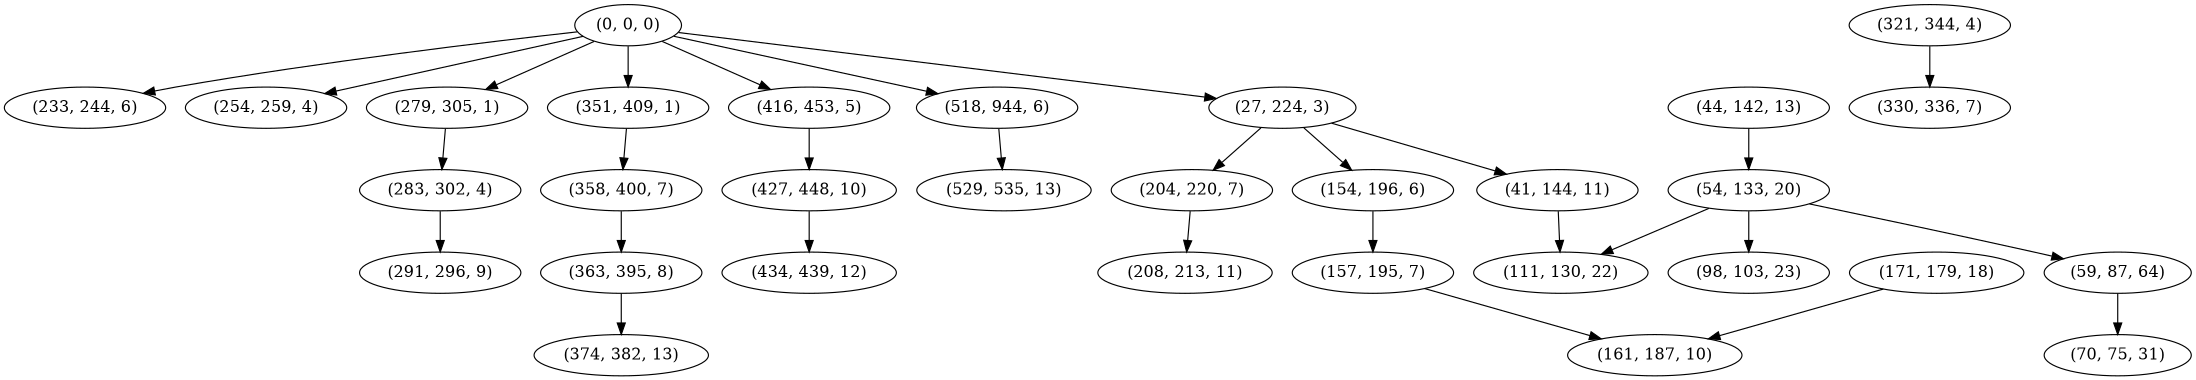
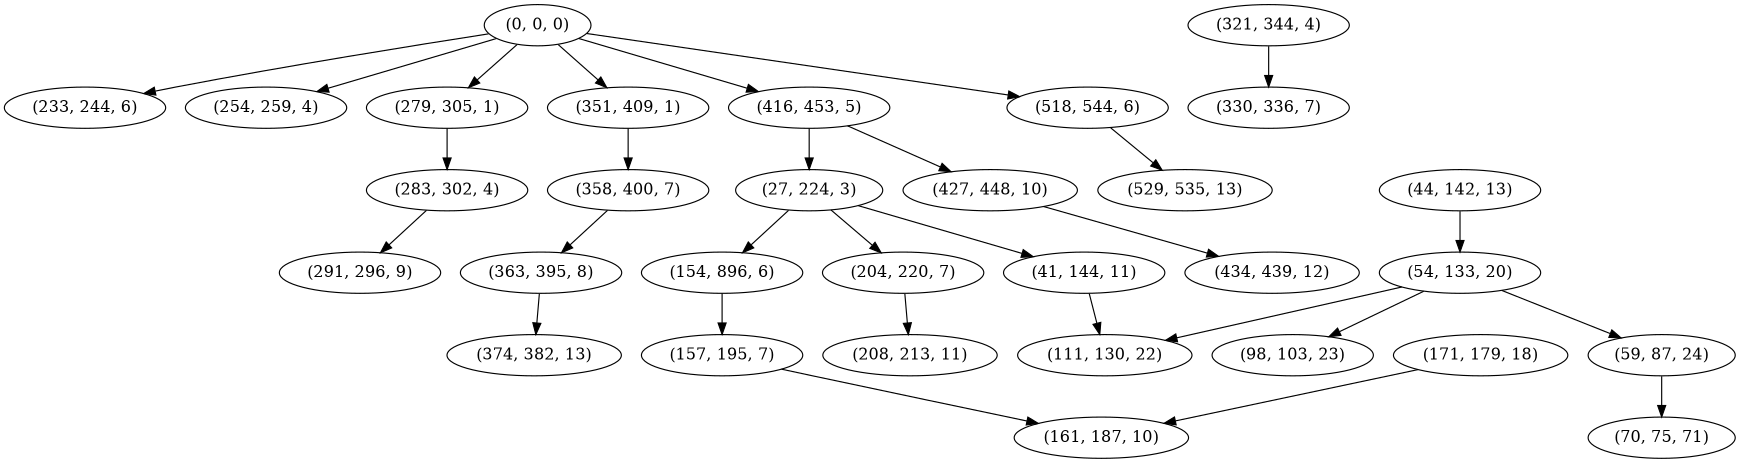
(942, 65) -> (809, 143)
(997, 108) -> (1088, 108)
(1373, 190) -> (722, 273)
(2118, 273) -> (1662, 355)
(2118, 355) -> (1662, 438)
